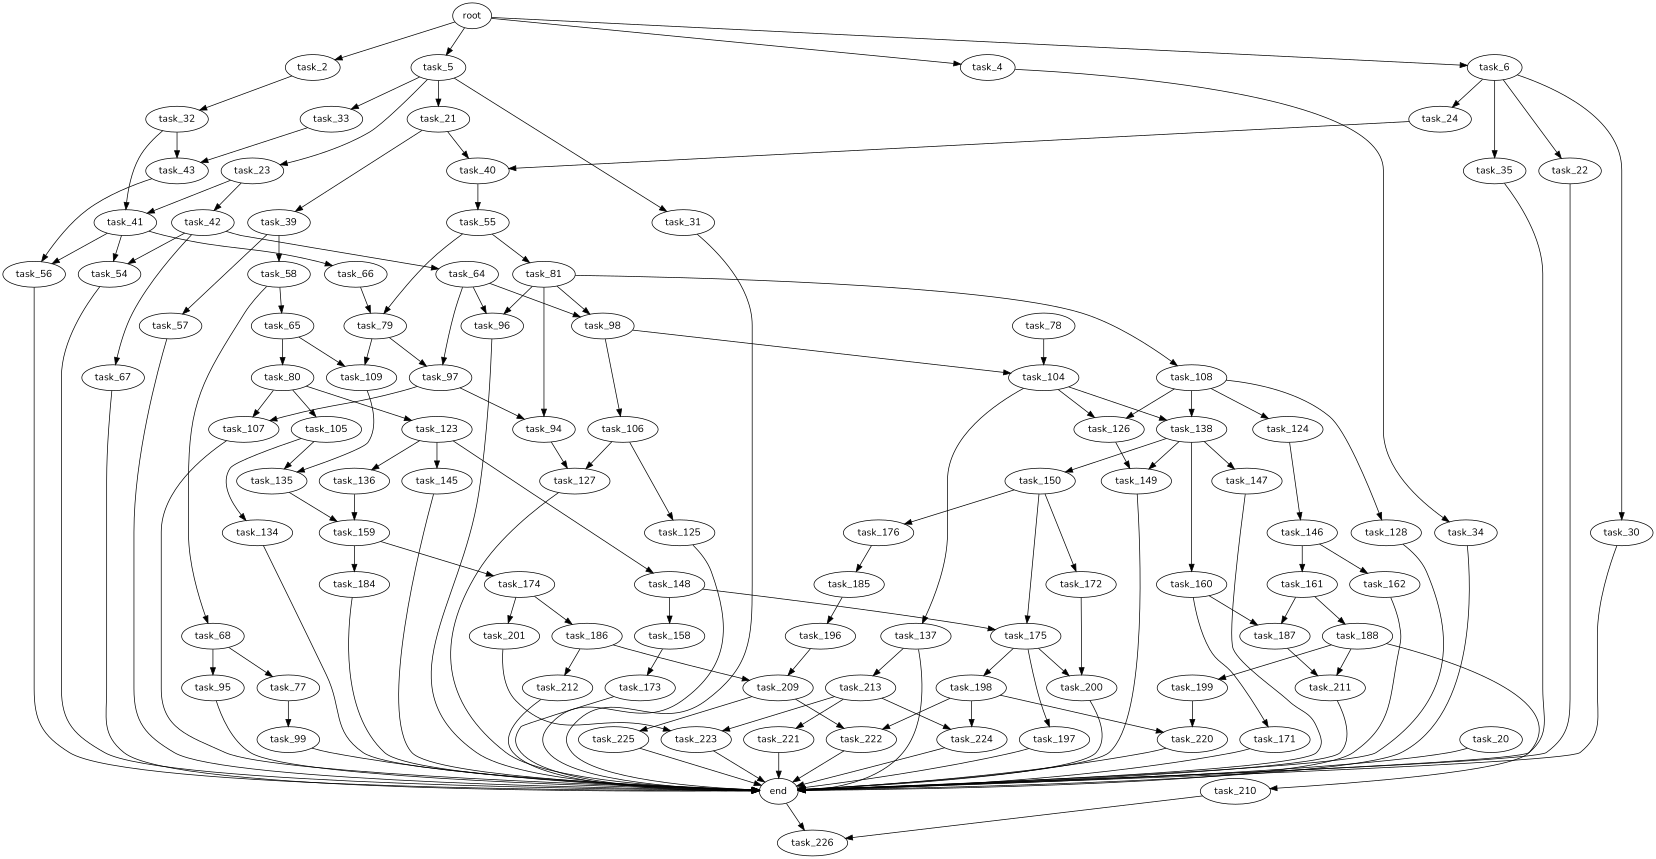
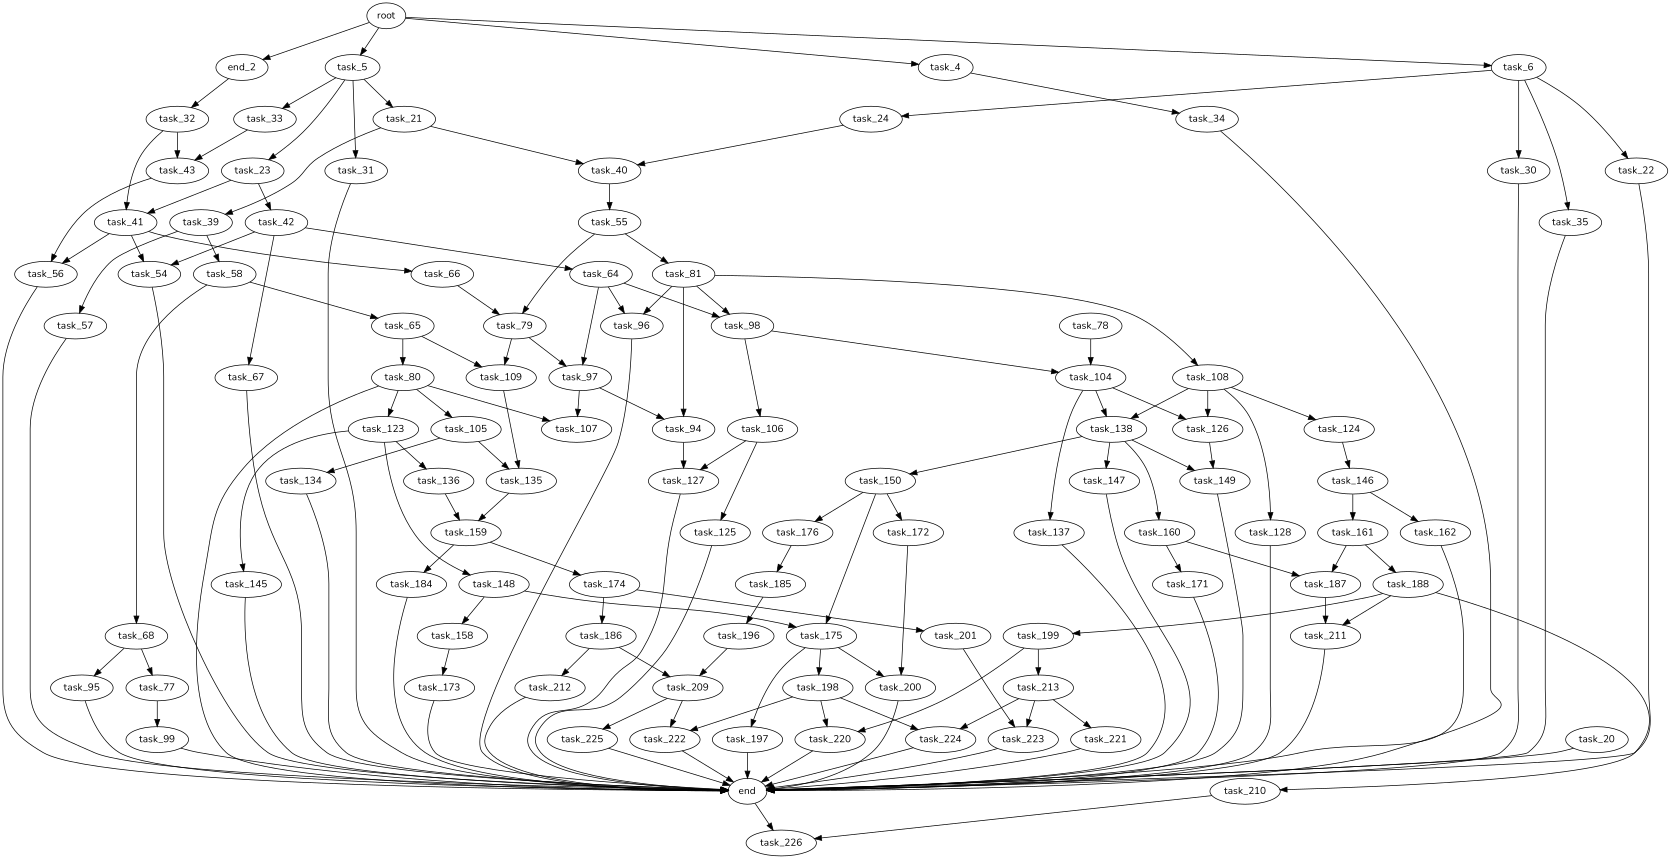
(313, 67) -> (242, 67)
(891, 660) -> (1038, 659)
(258, 760) -> (223, 748)
